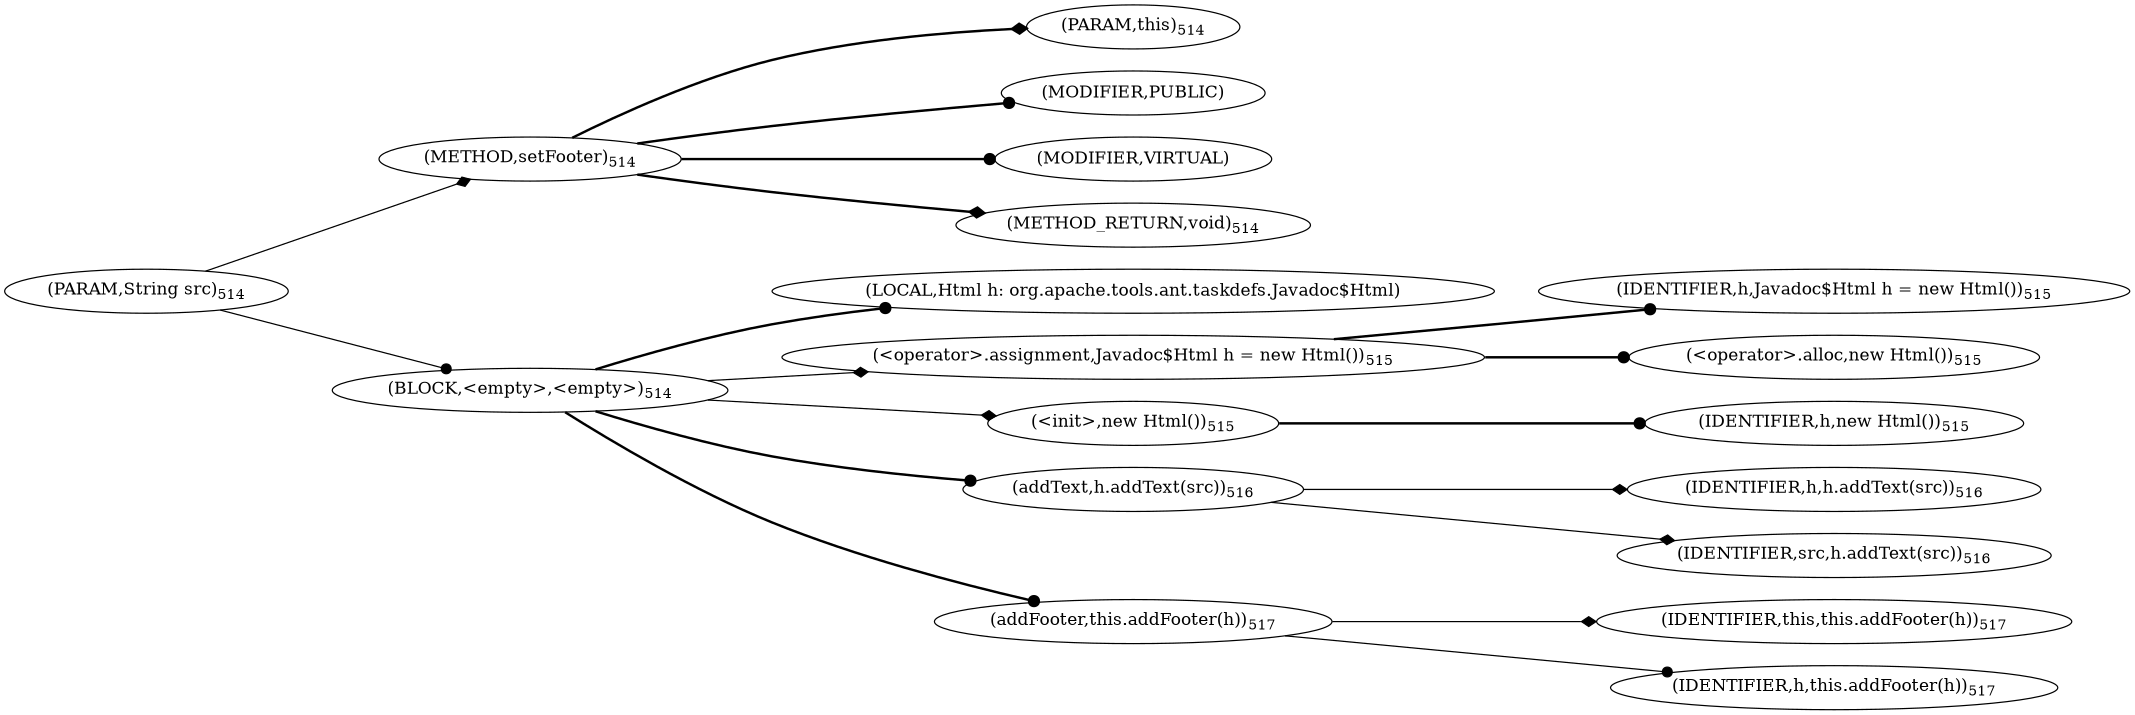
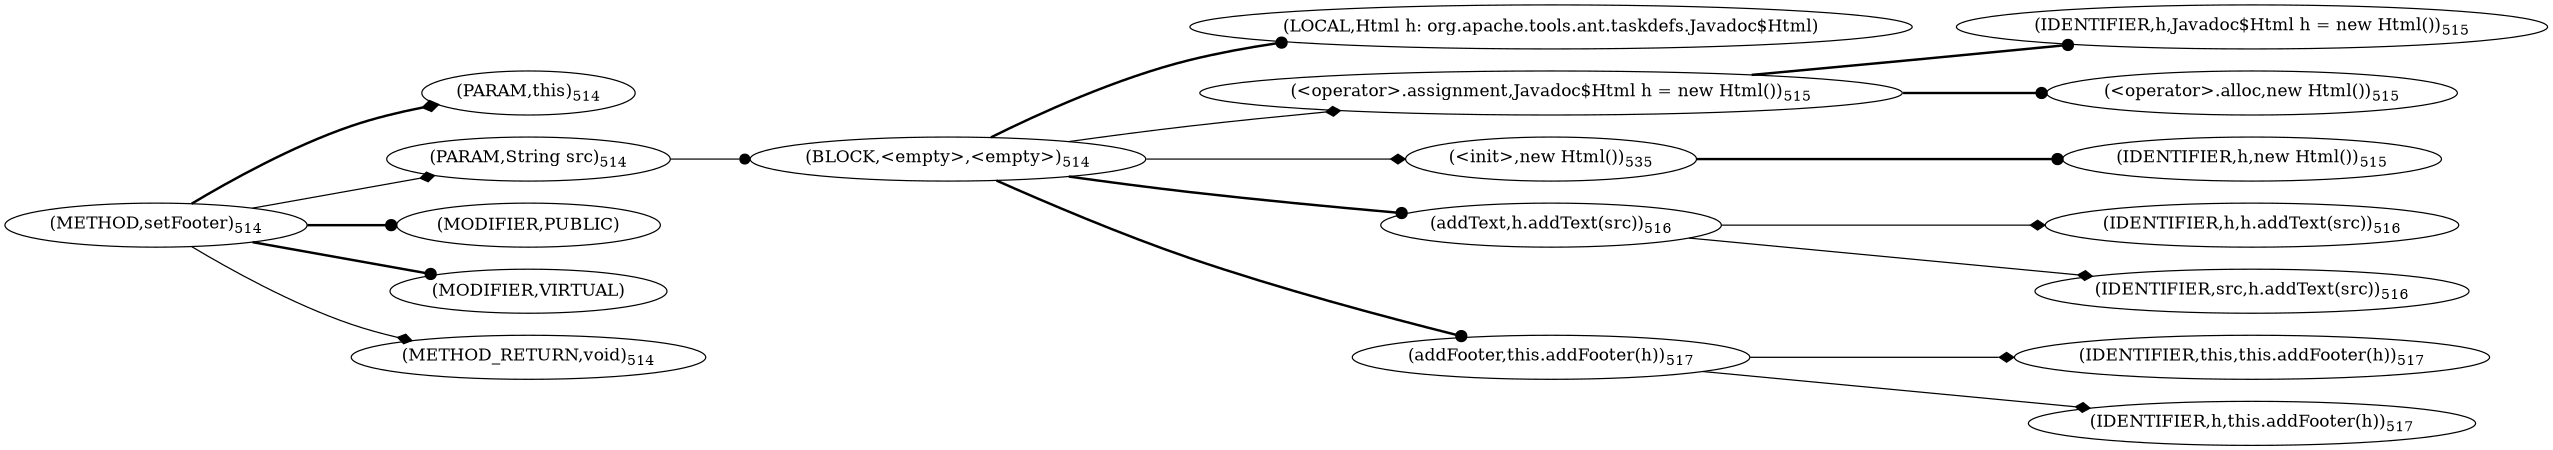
(803, 196) -> (291, 300)
(331, 228) -> (336, 193)
(1221, 422) -> (1639, 157)
(1474, 654) -> (1889, 389)
